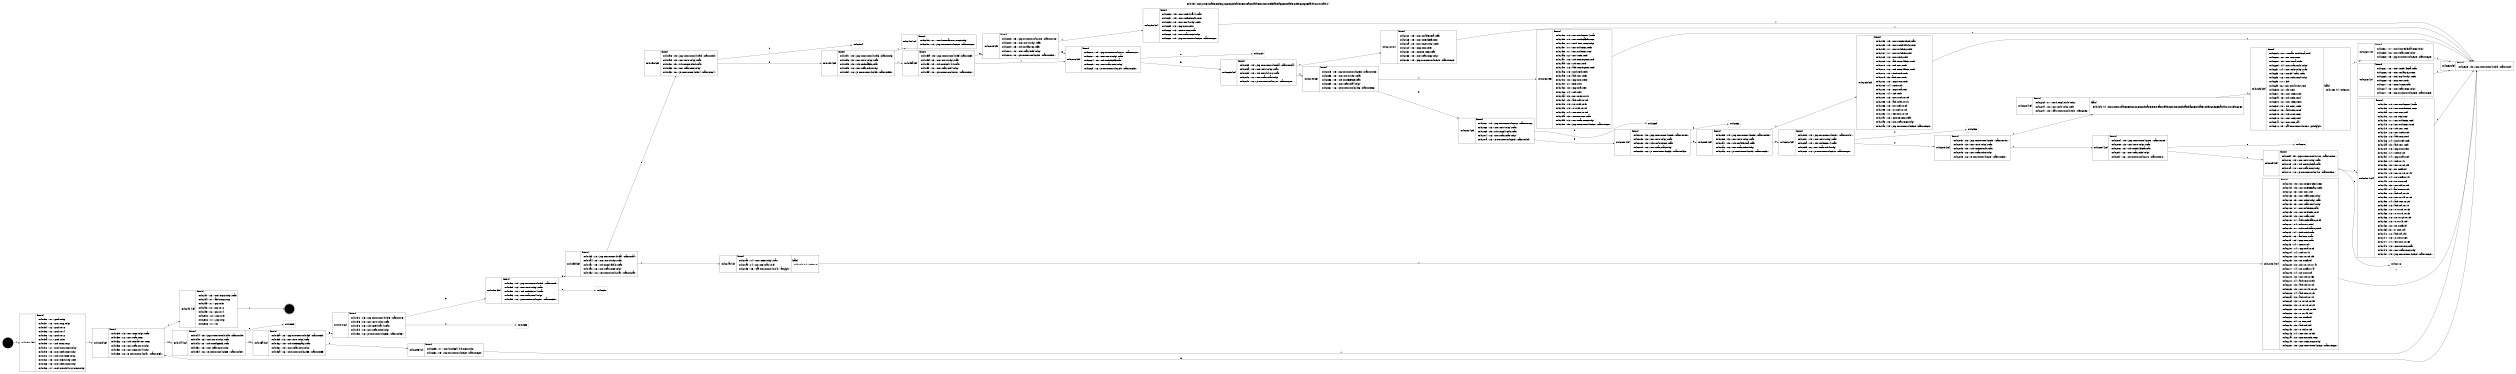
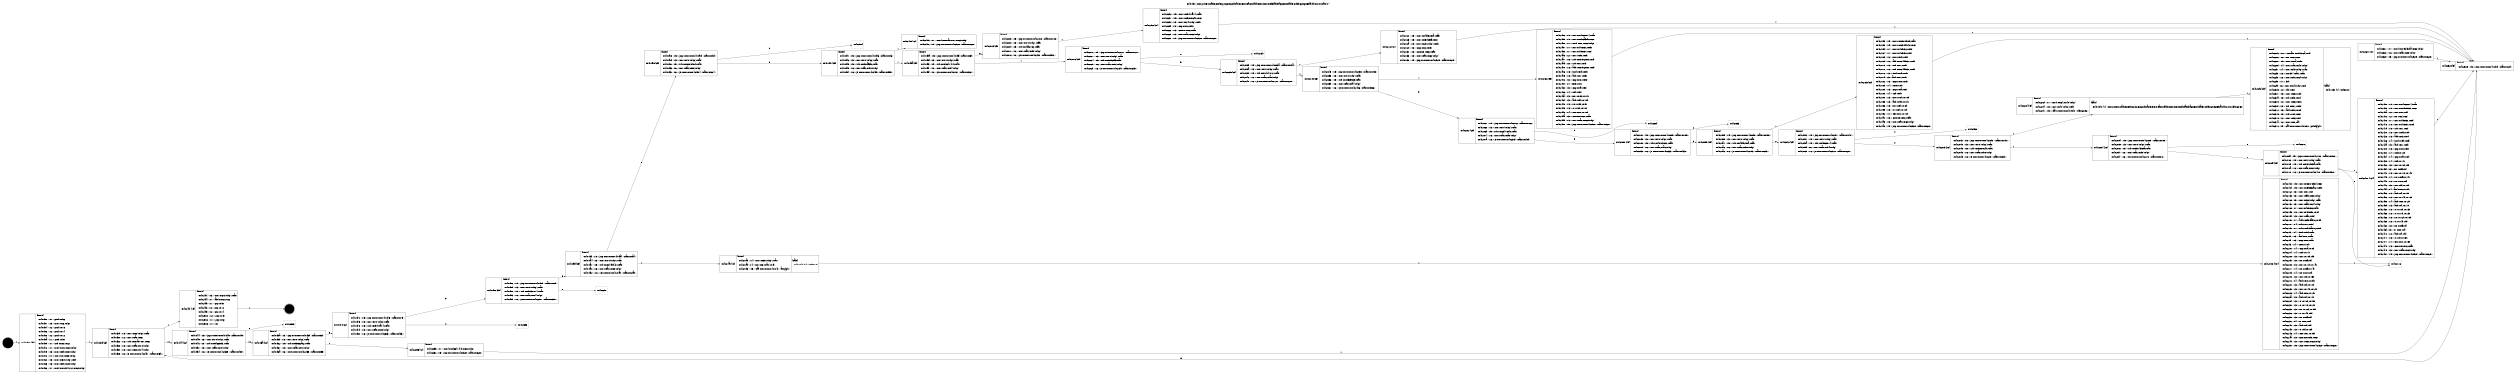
(1061, 53) -> none
(2355, 63) -> none
(2396, 80) -> none
(2457, 223) -> (2362, 264)
